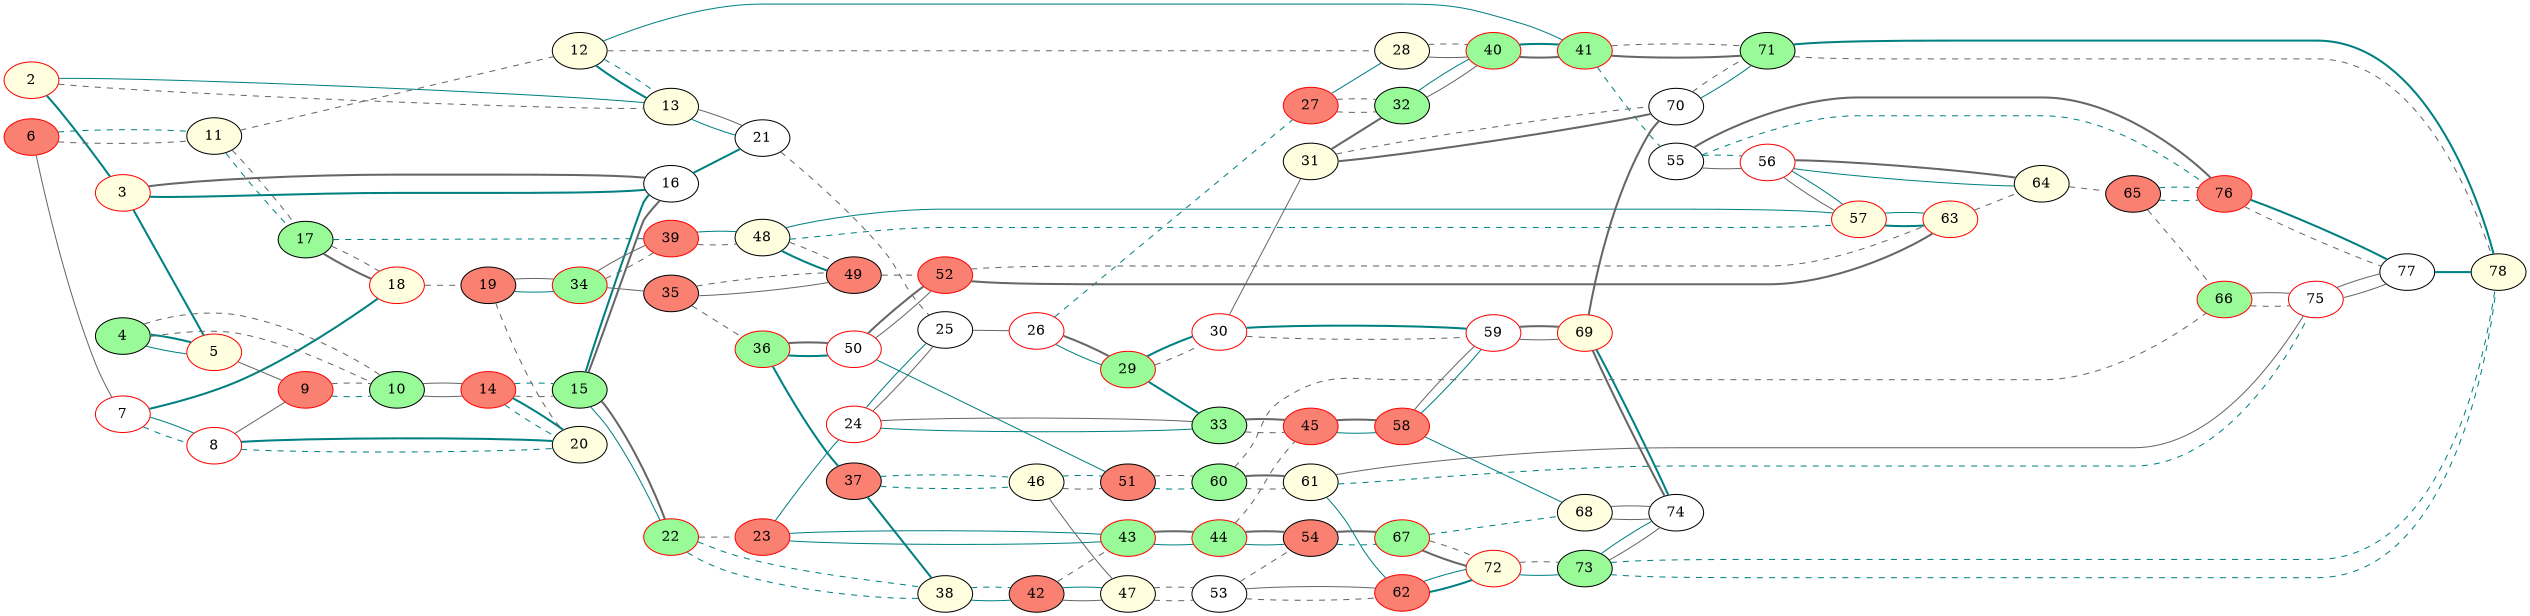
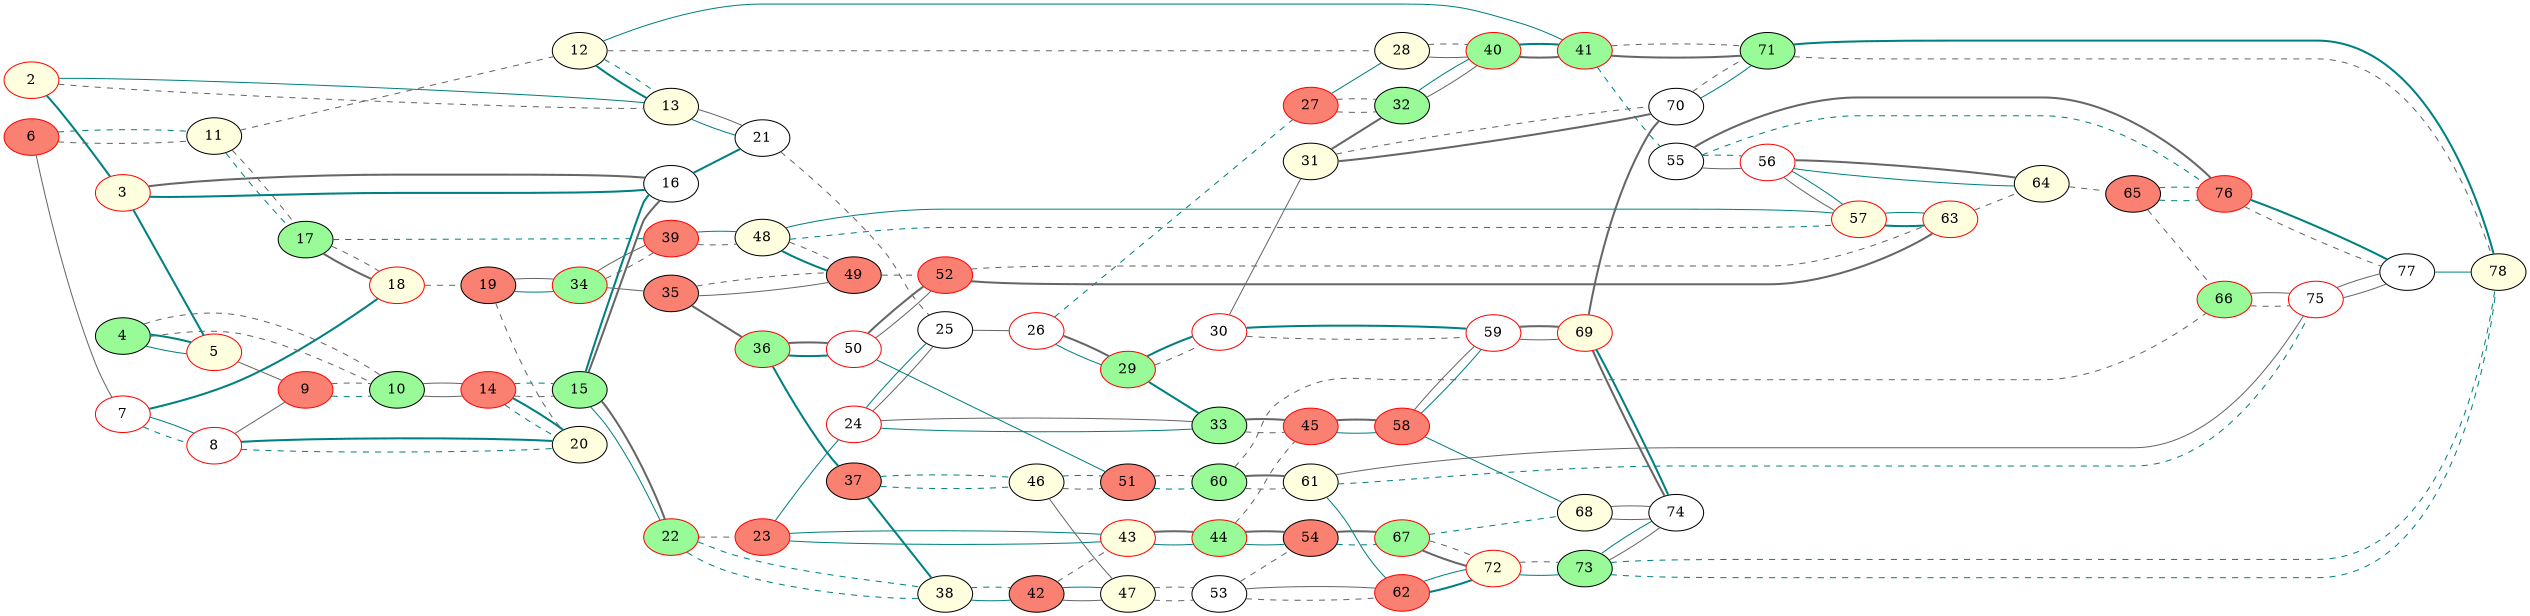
(2453, 272) -> (2453, 272)
(717, 321) -> (717, 321)
(1128, 538) -> (1128, 538)
